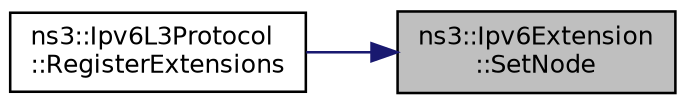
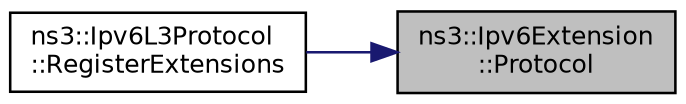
(536, 52) -> (536, 52)
